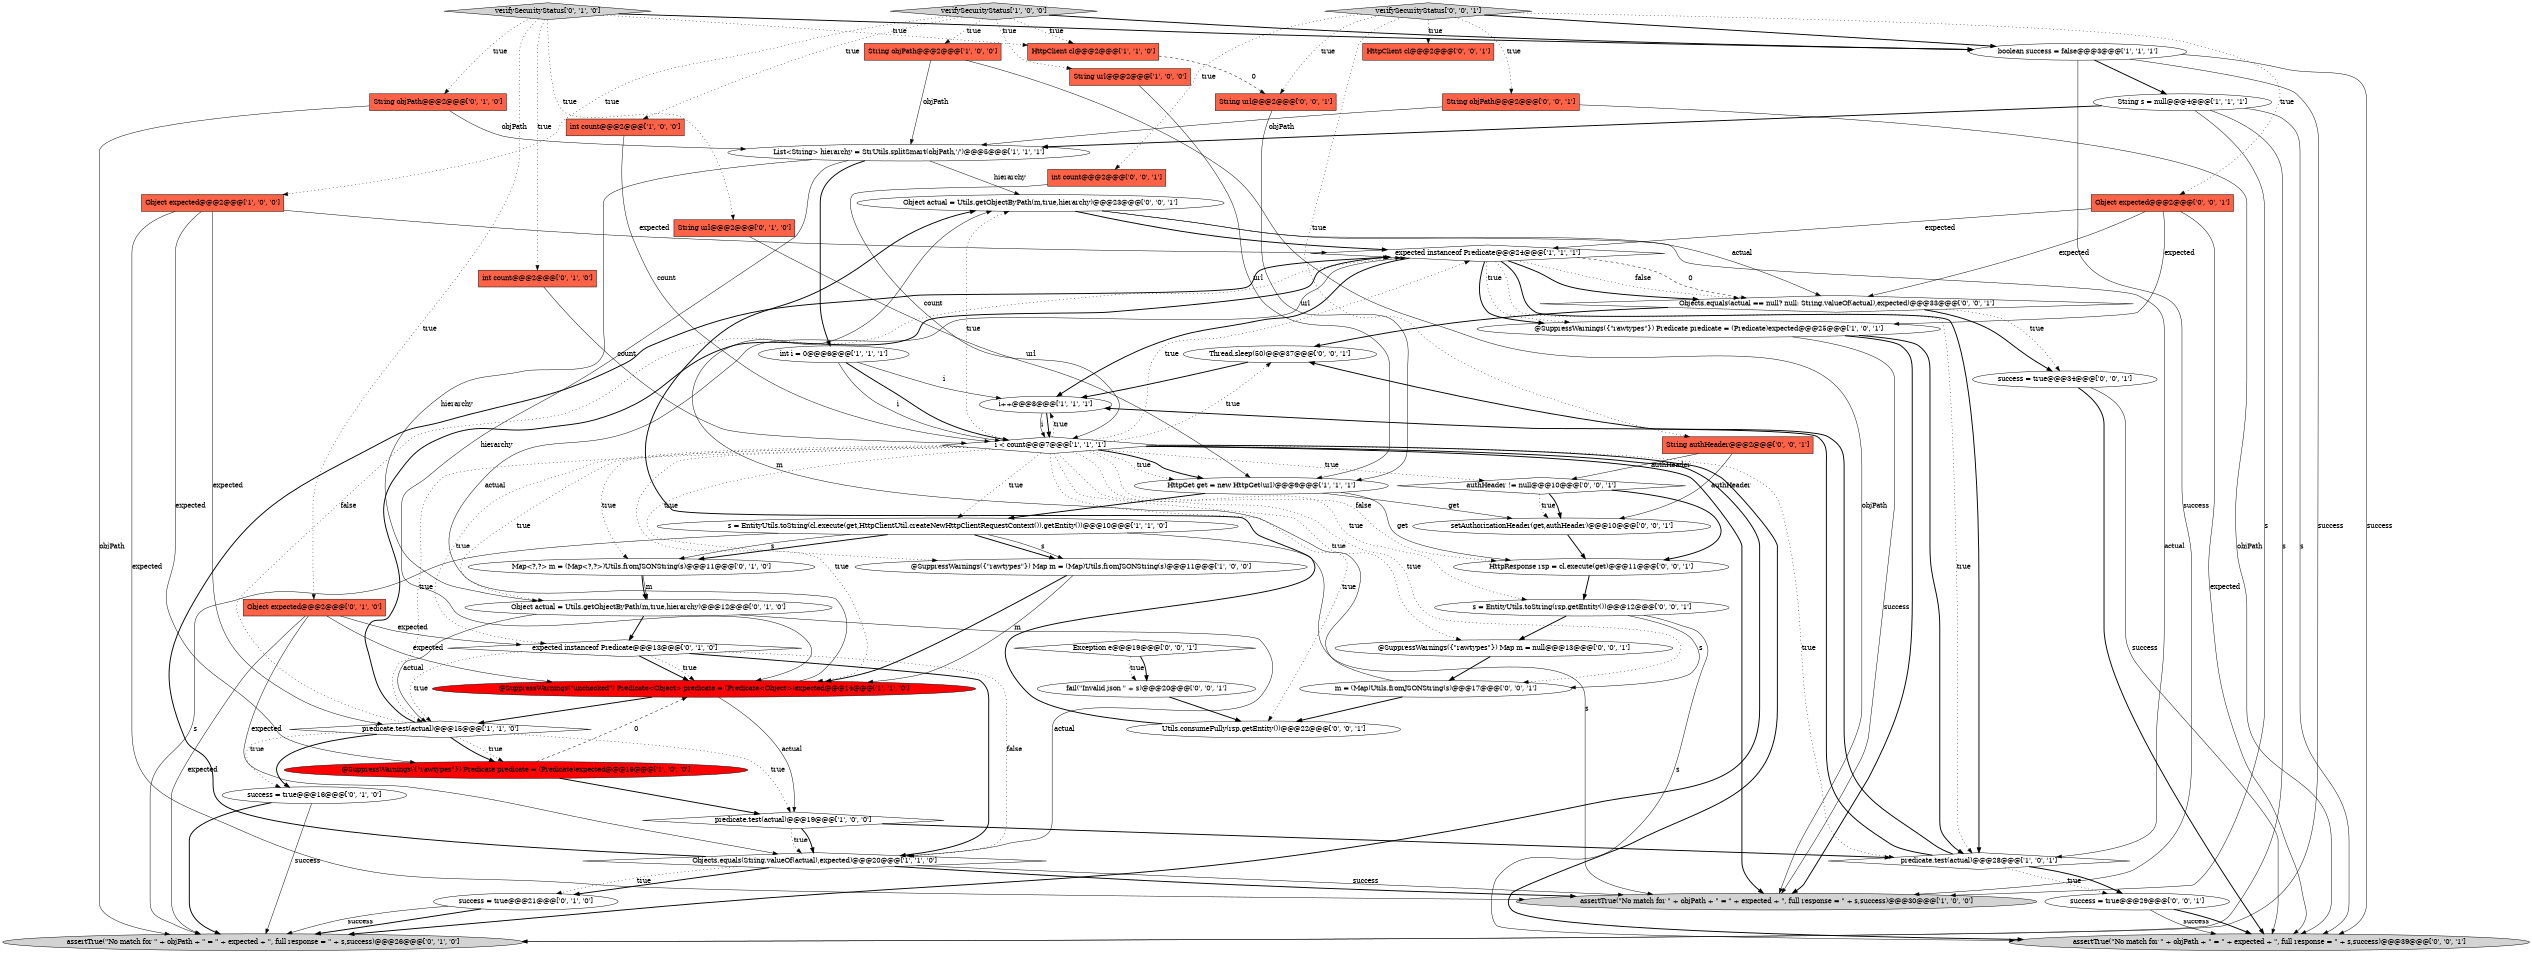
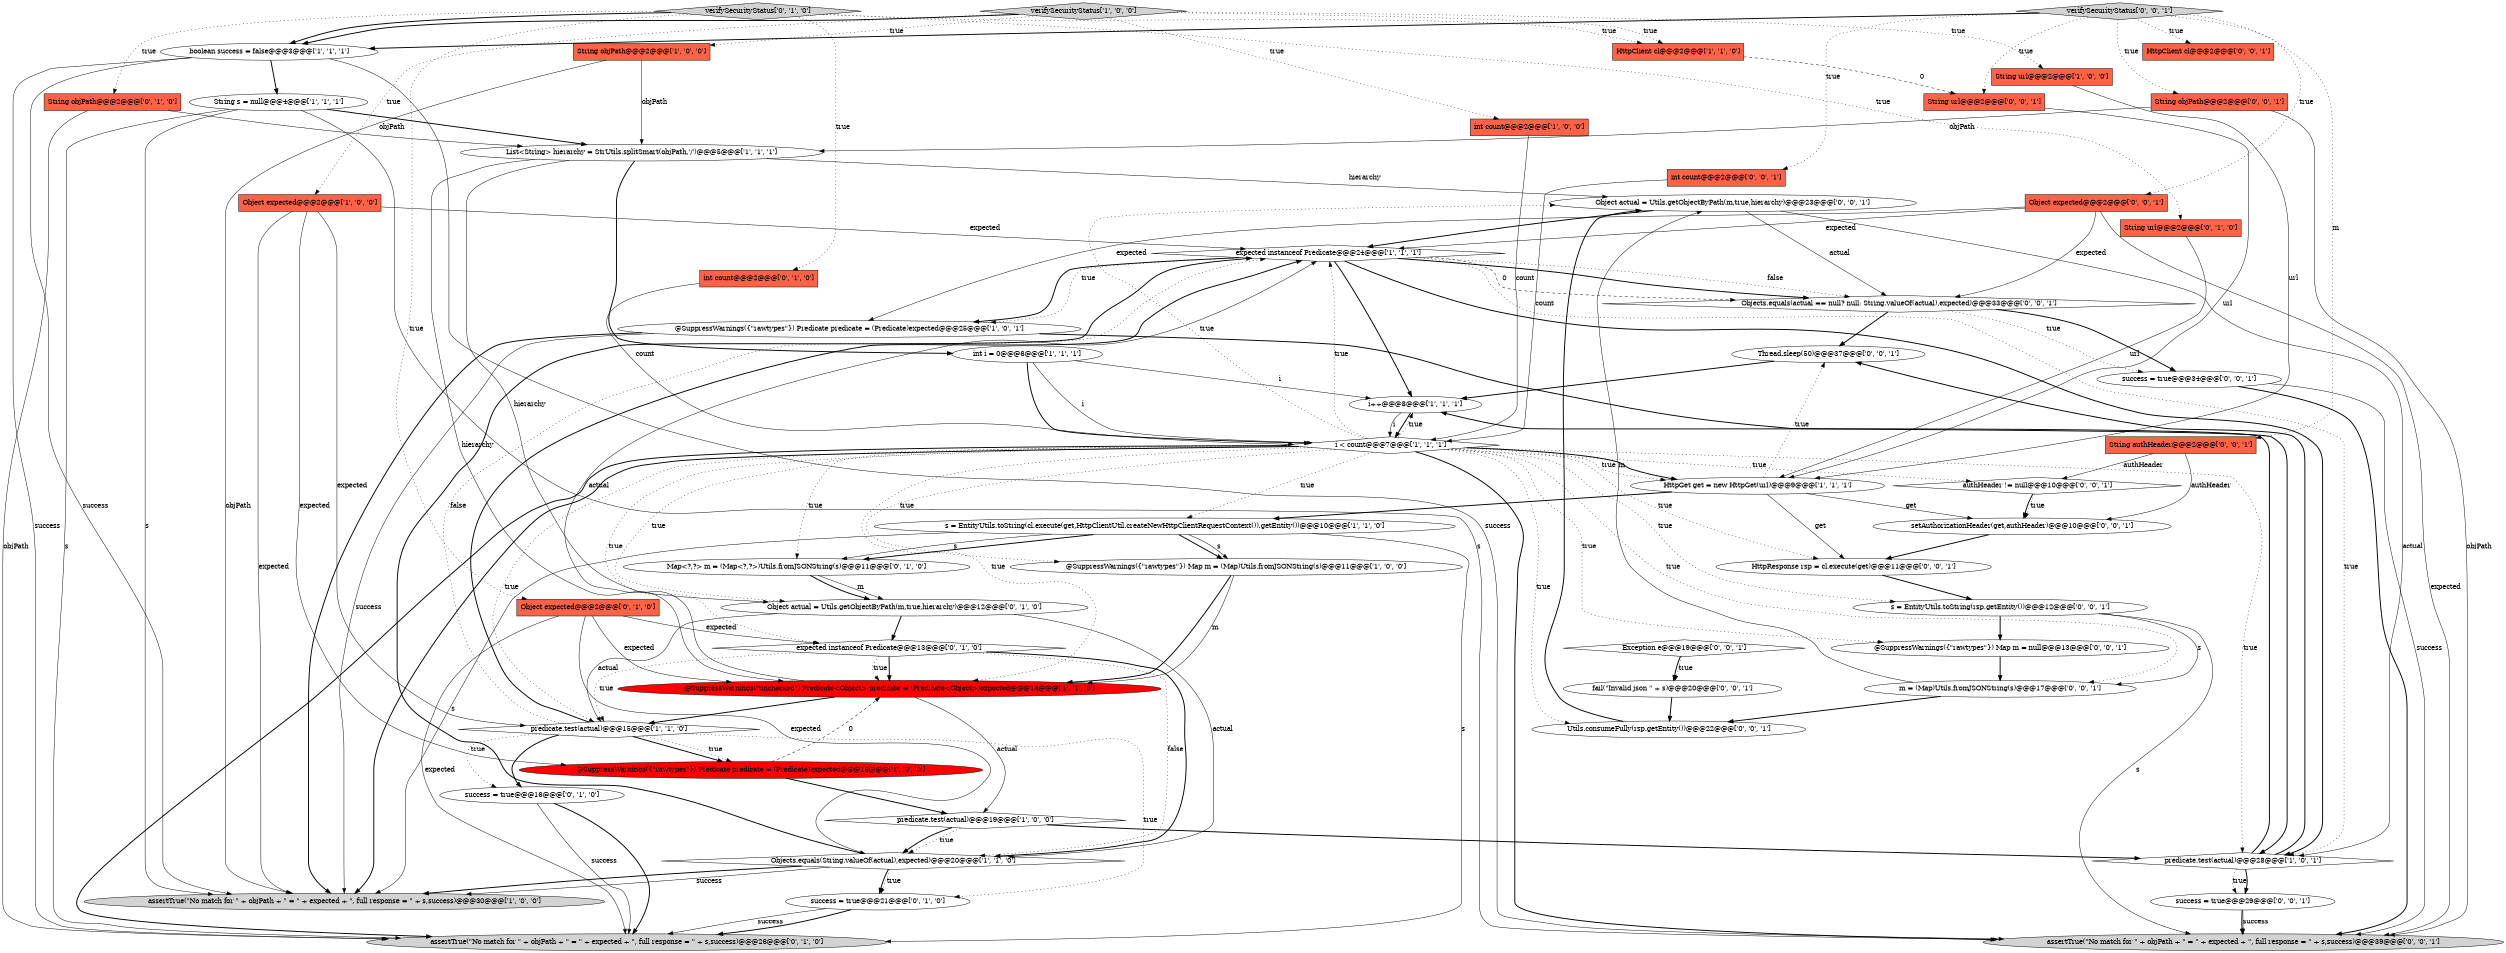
(1319, 228) -> (2336, 228)
(1194, 416) -> (1794, 423)
(1363, 506) -> (1665, 506)
(1702, 509) -> none
(661, 746) -> (1065, 744)
